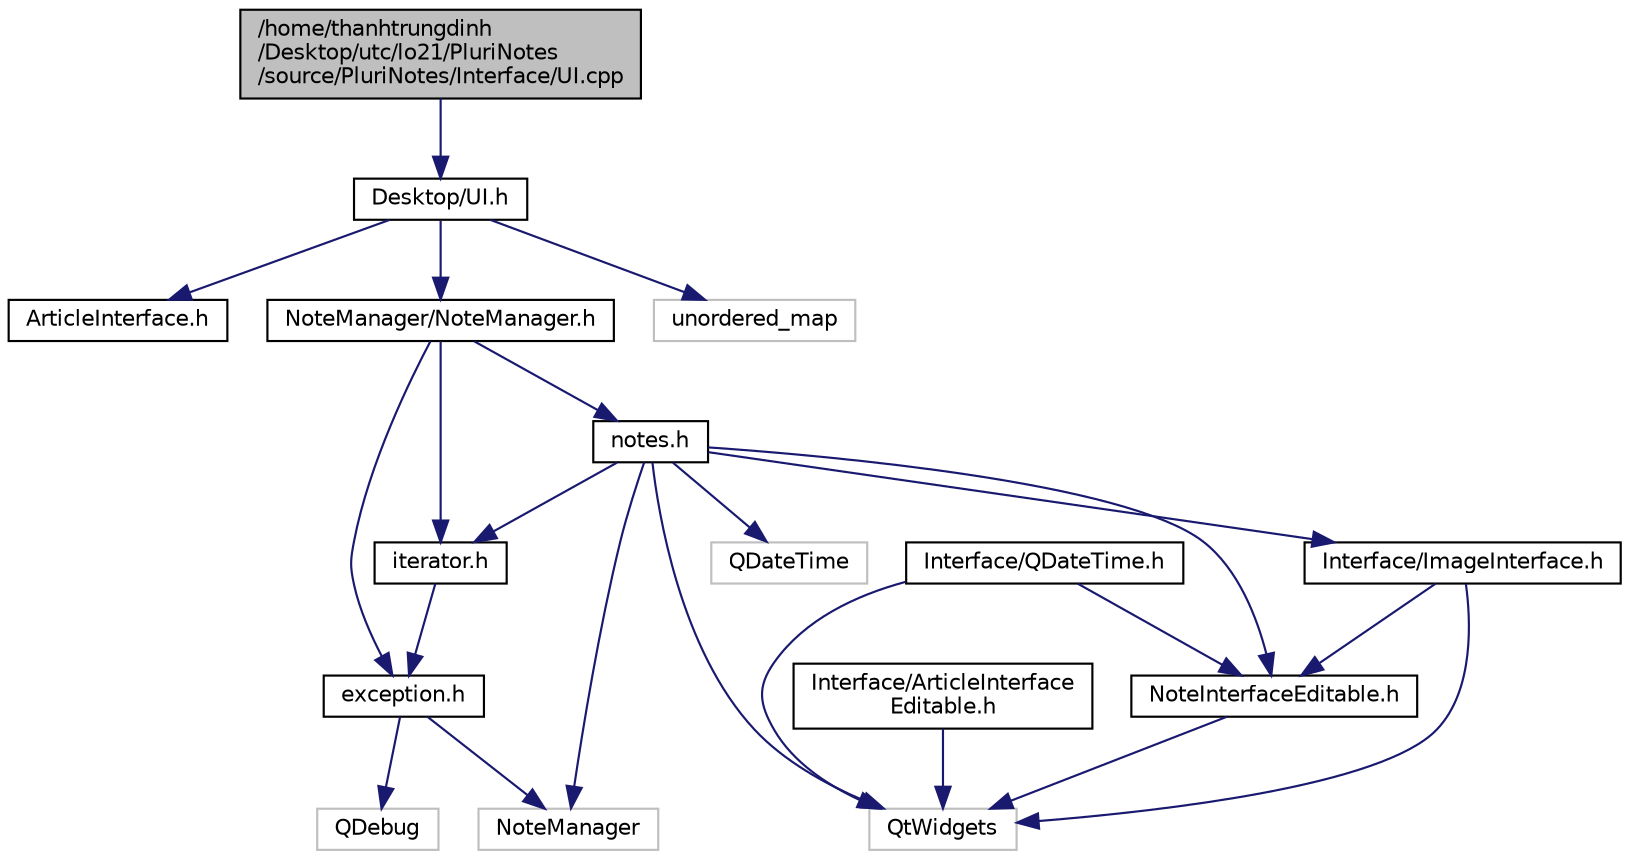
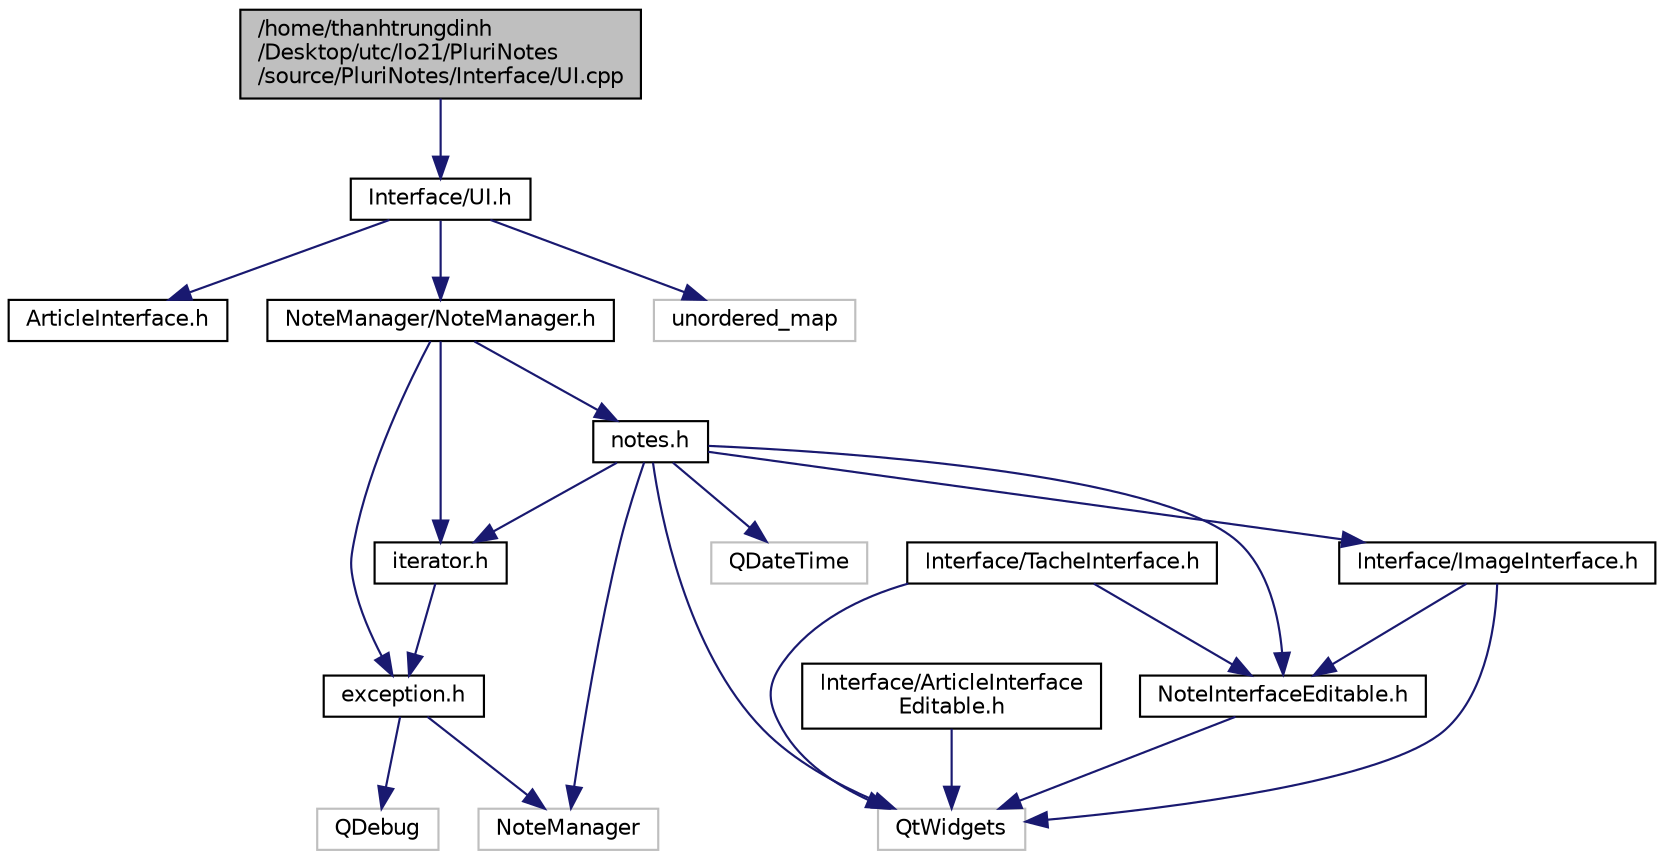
(441, 199) -> (441, 199)
(1045, 563) -> (1062, 563)
